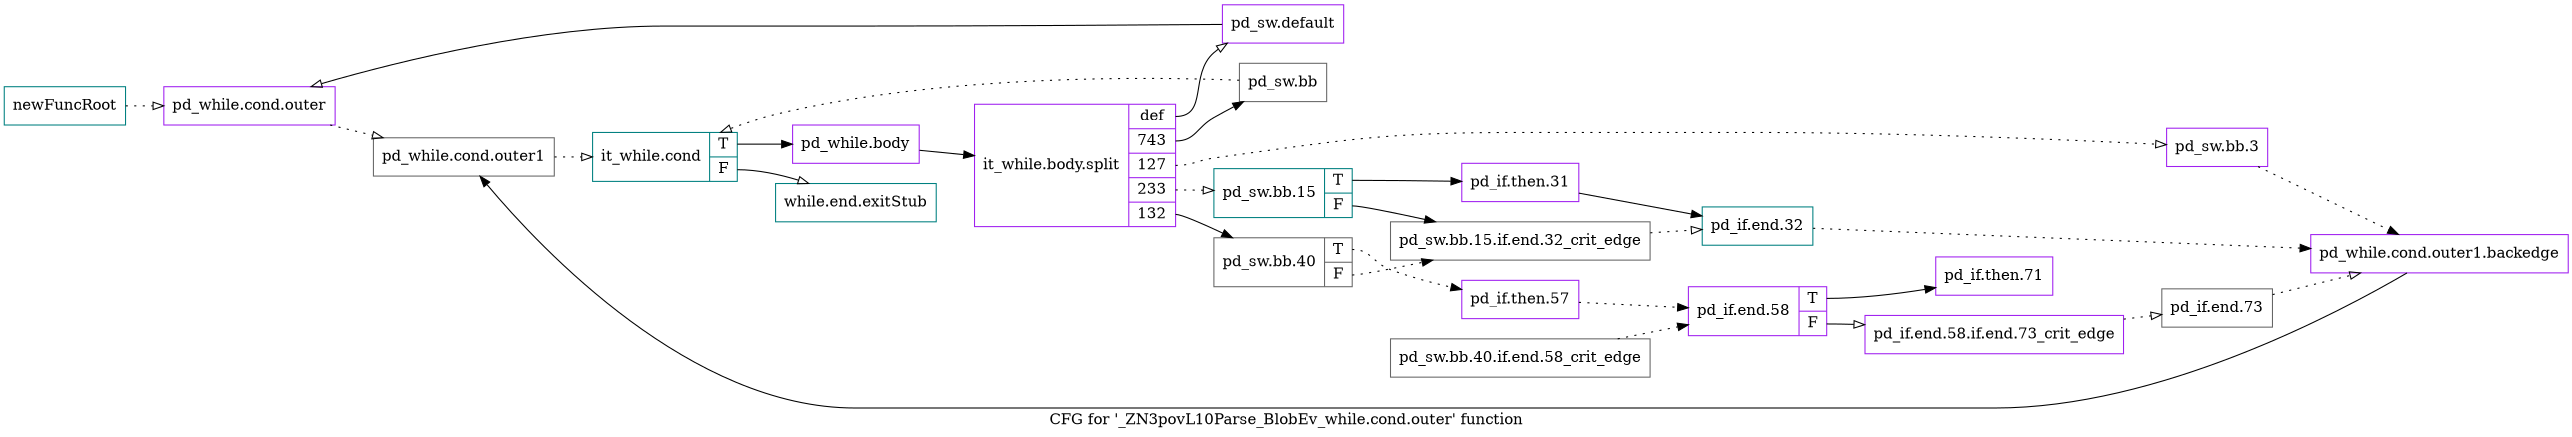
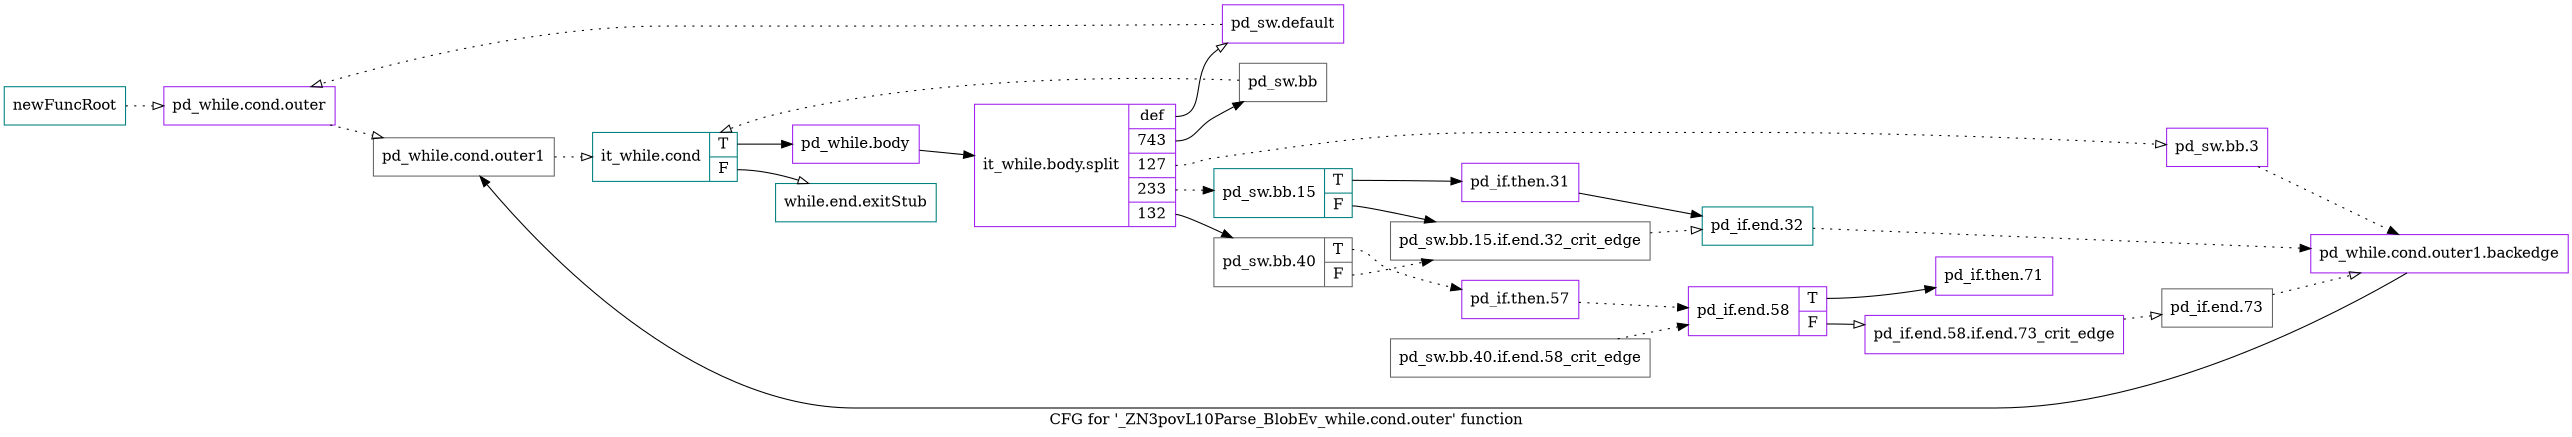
(769, 26) -> (769, 26)
(1189, 190) -> (1189, 190)
